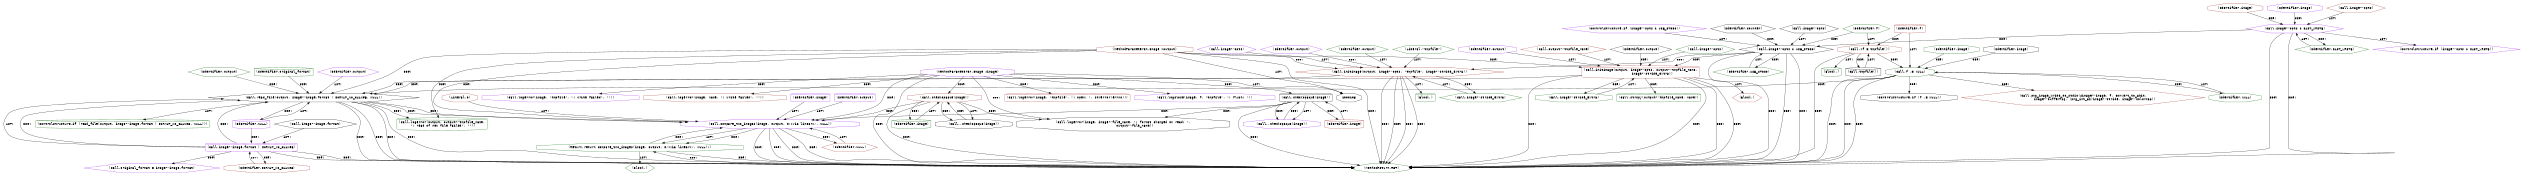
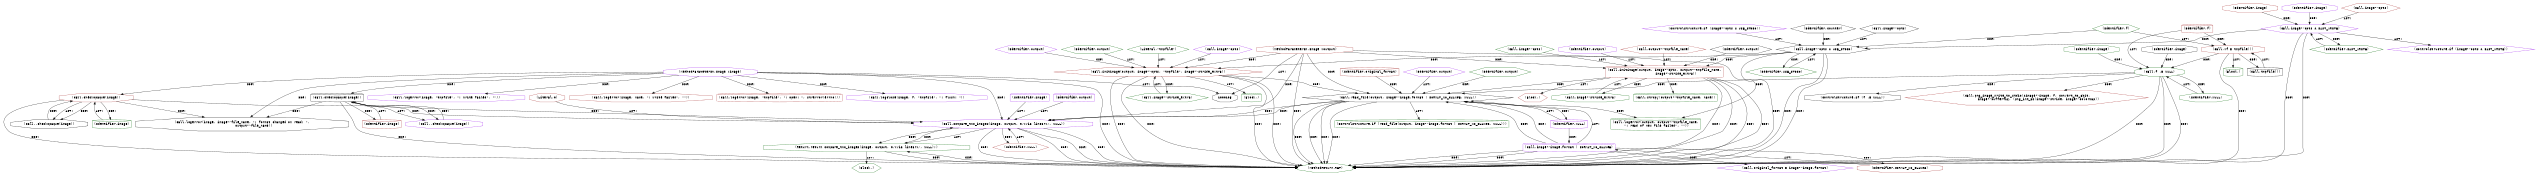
(284, 72) -> (1370, 72)
(315, 124) -> none
